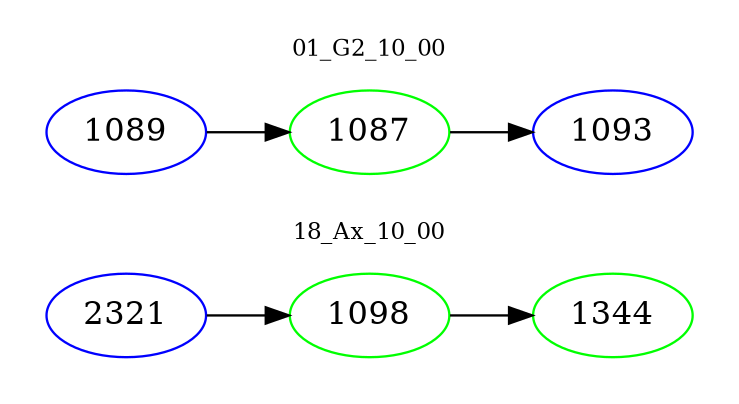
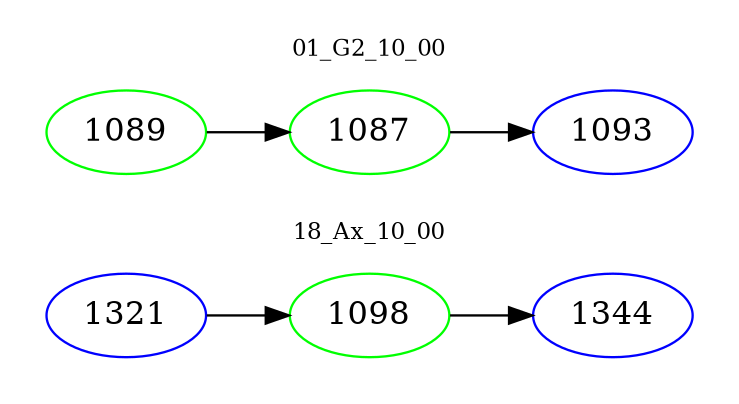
(126, 132) -> (126, 132)
(126, 315) -> (126, 315)
(613, 315) -> (613, 315)
